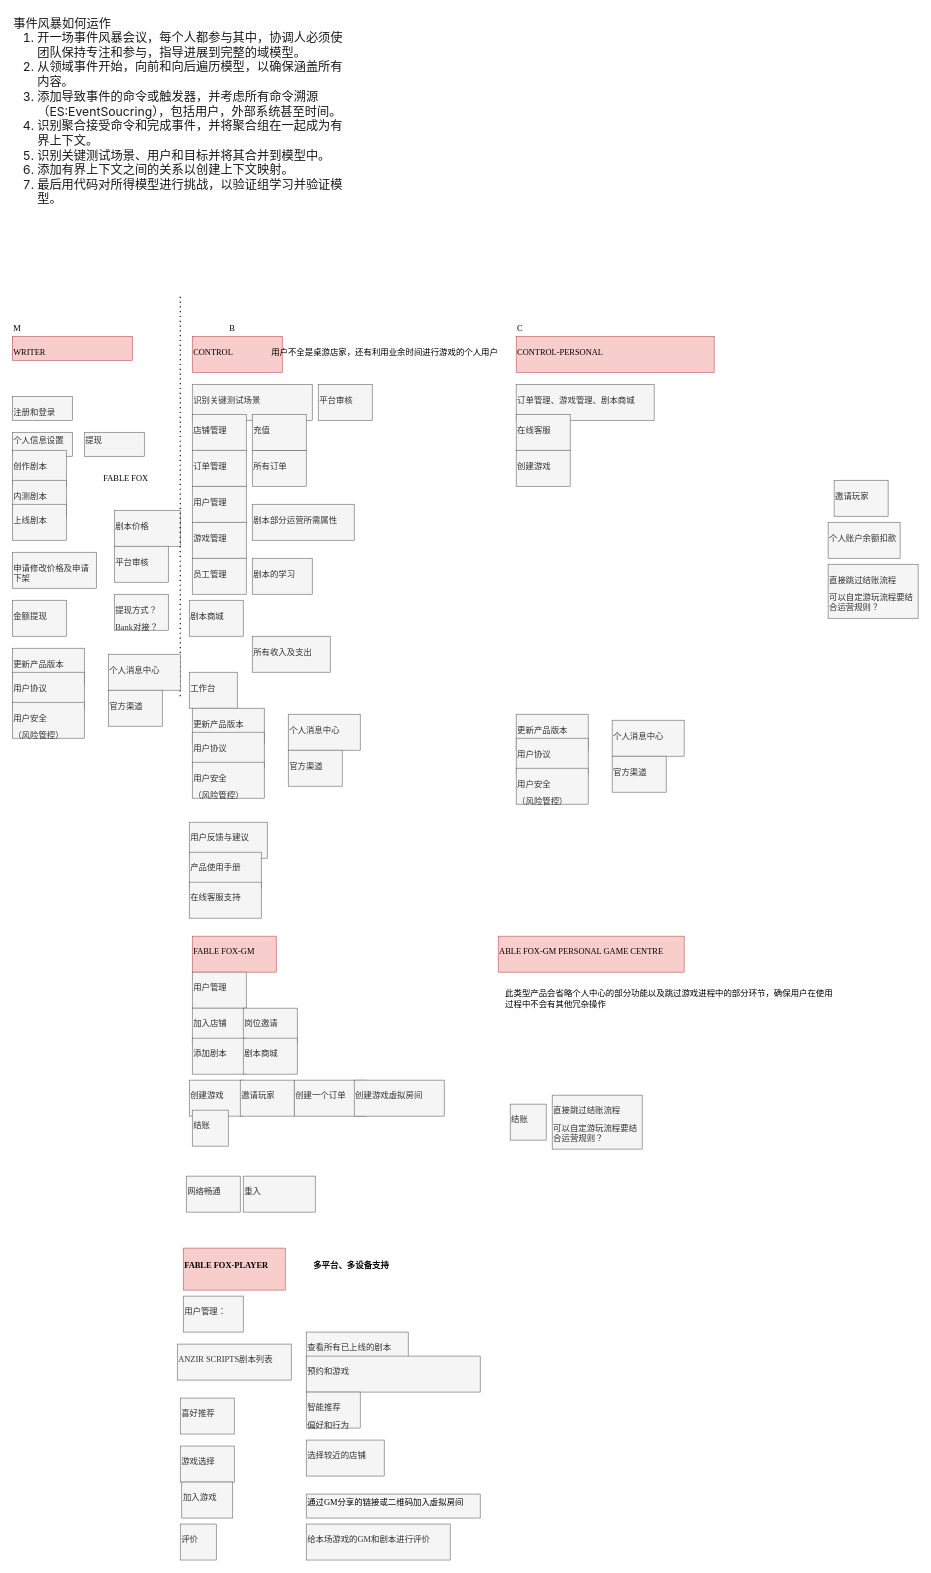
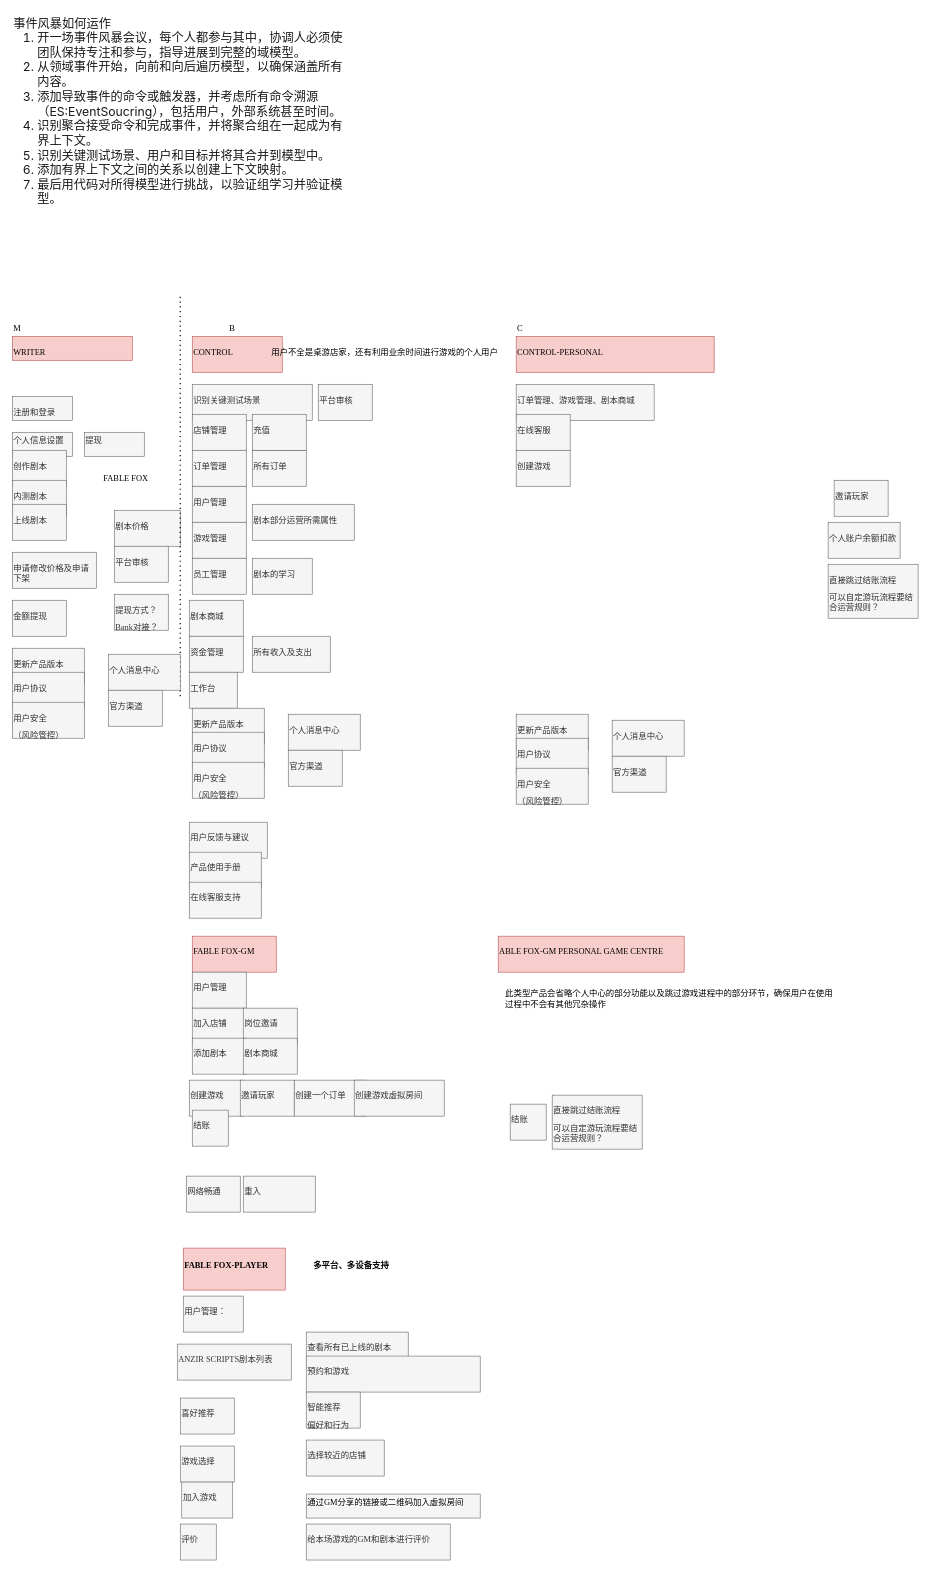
none -> (216, 654)
